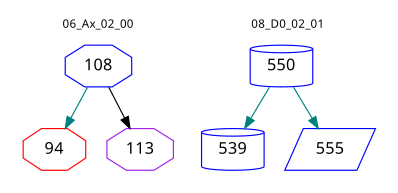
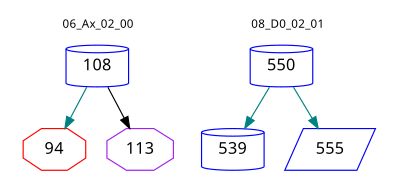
(98, 66) -> (97, 66)
